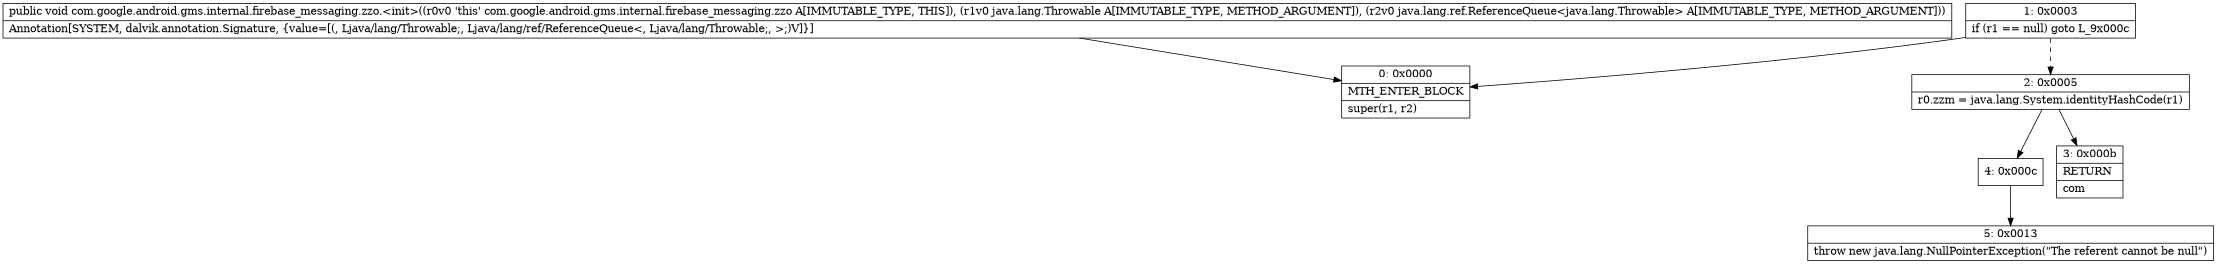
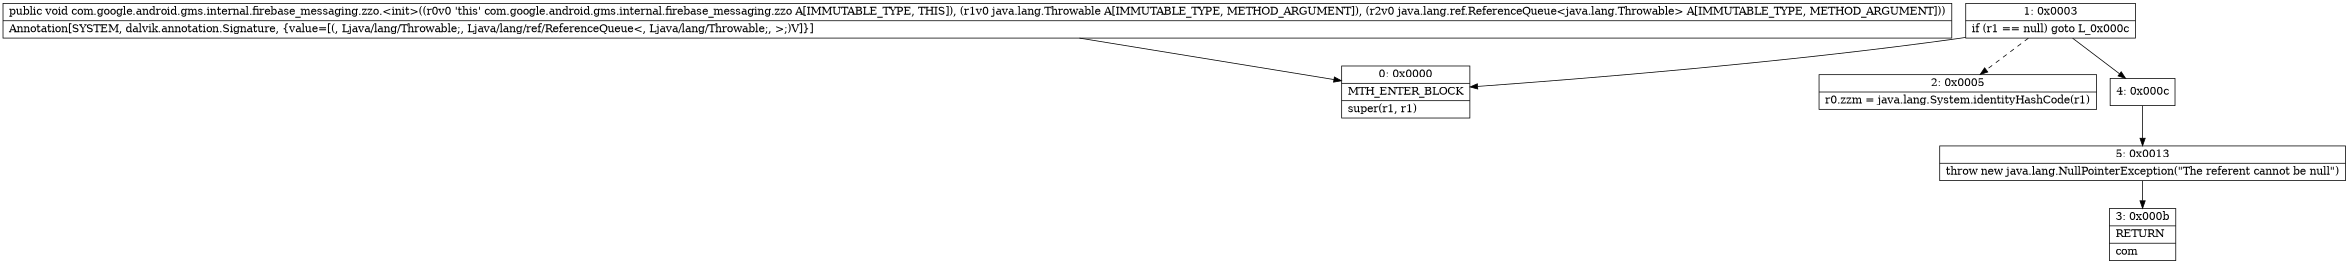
(2051, 29) -> (2051, 29)
(1382, 109) -> (1382, 109)
(2066, 124) -> (2143, 191)
(2031, 130) -> (2096, 56)
